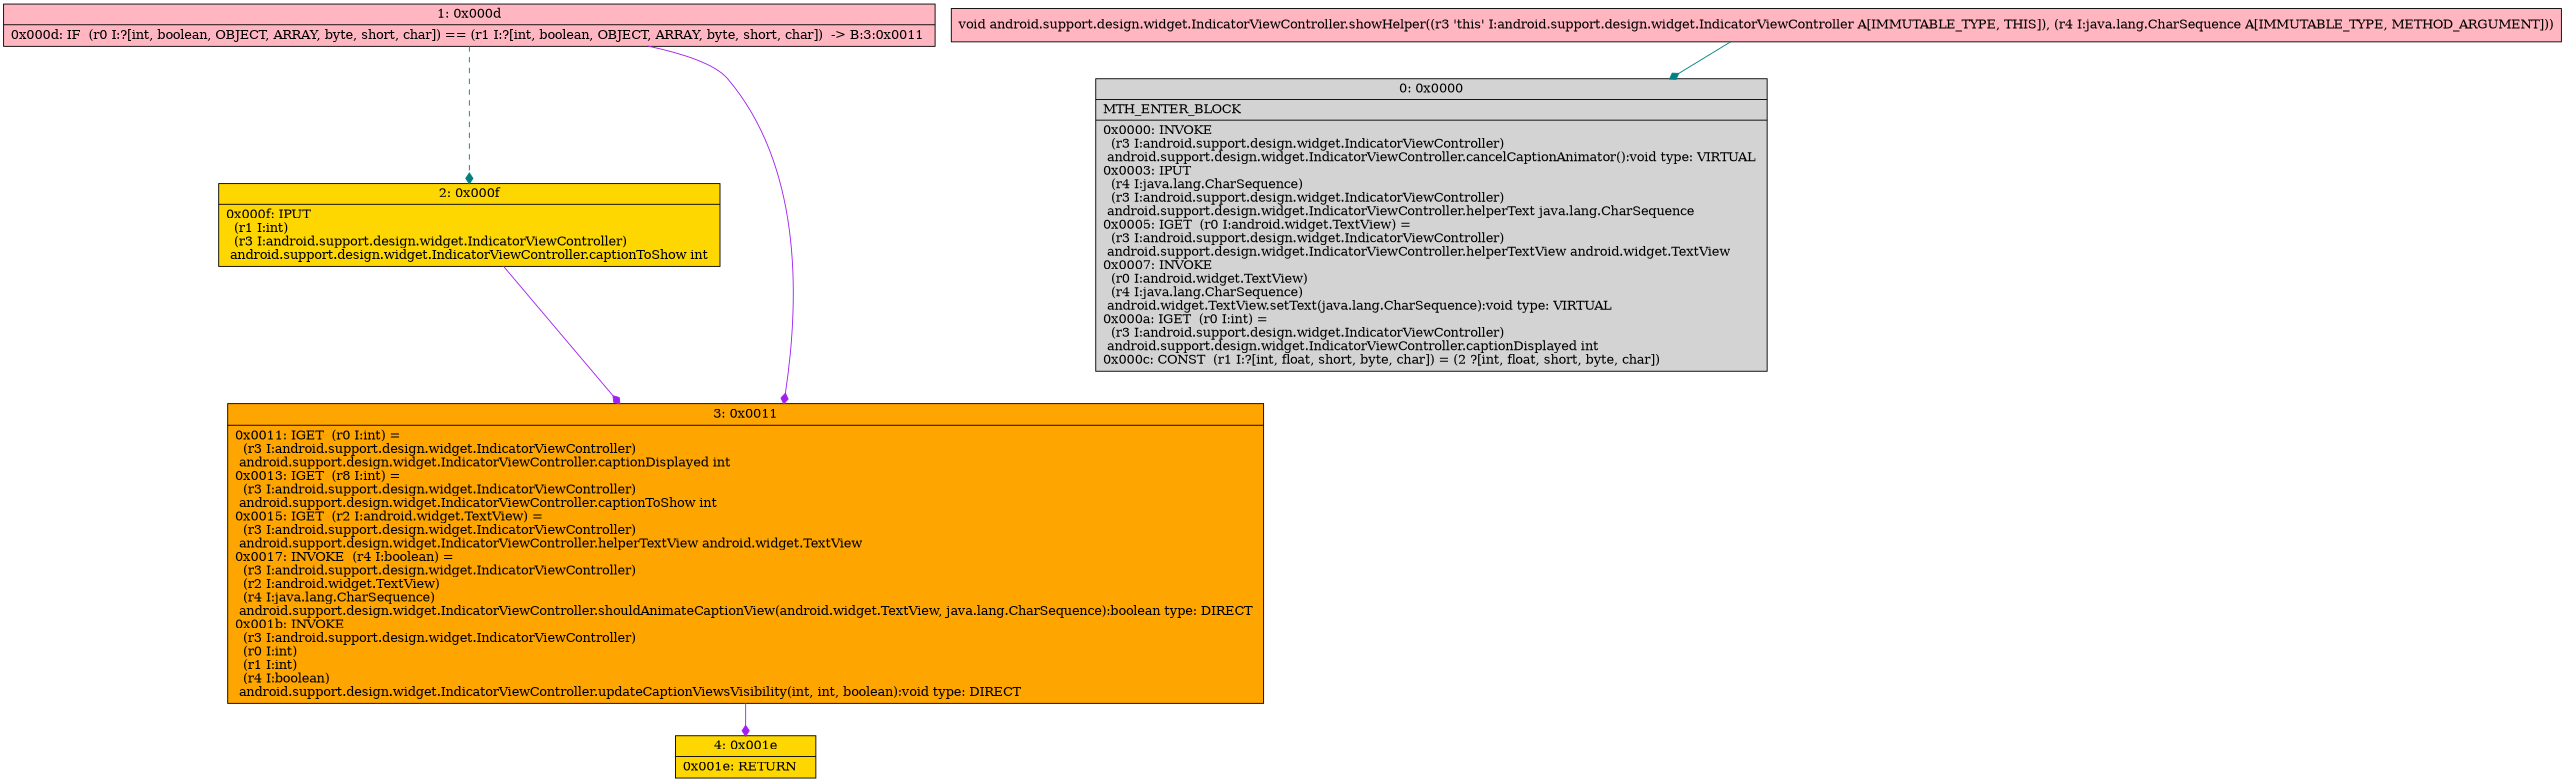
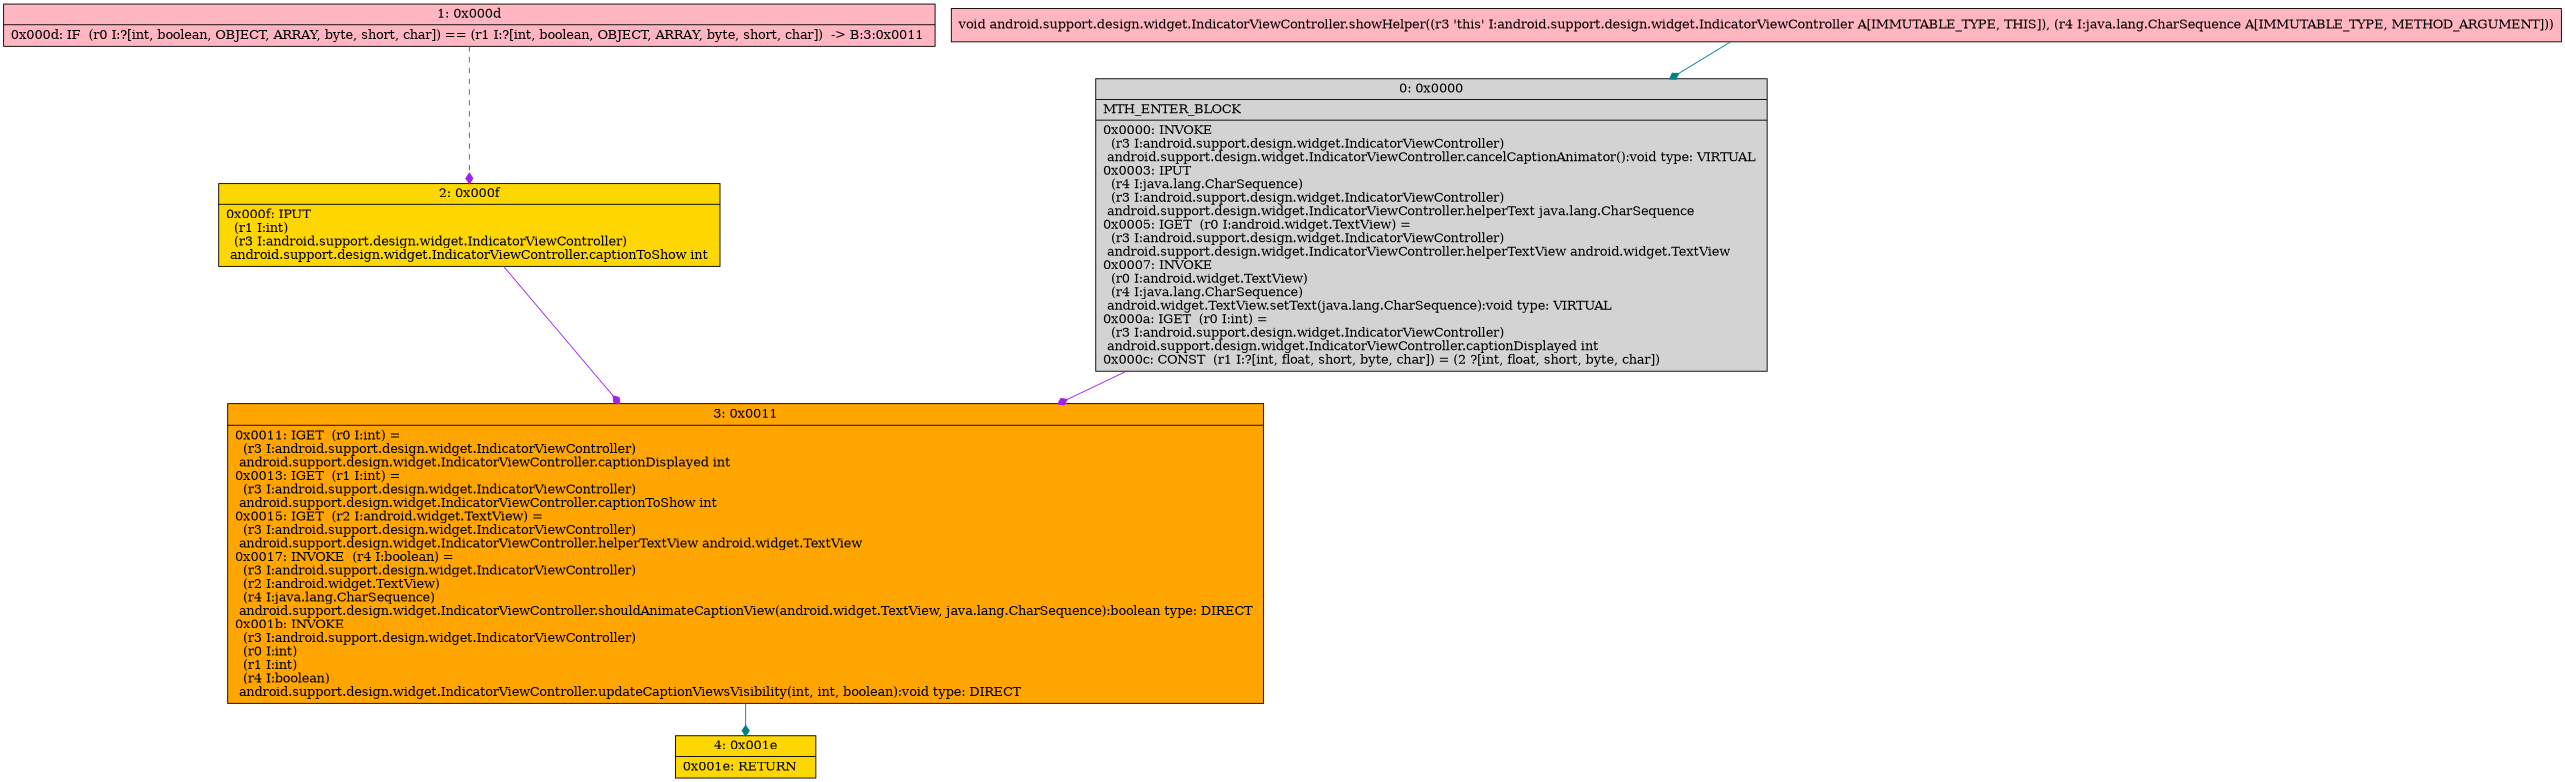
(469, 110) -> (469, 110)
(781, 186) -> (1097, 385)
(320, 476) -> (320, 476)
(746, 714) -> (746, 714)
